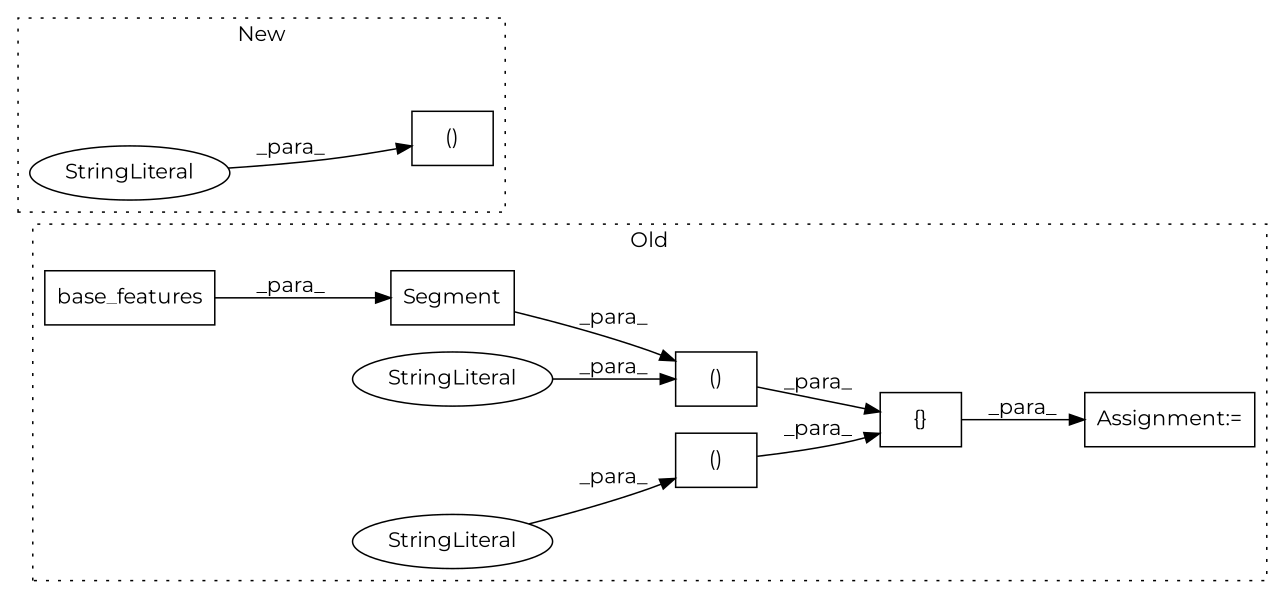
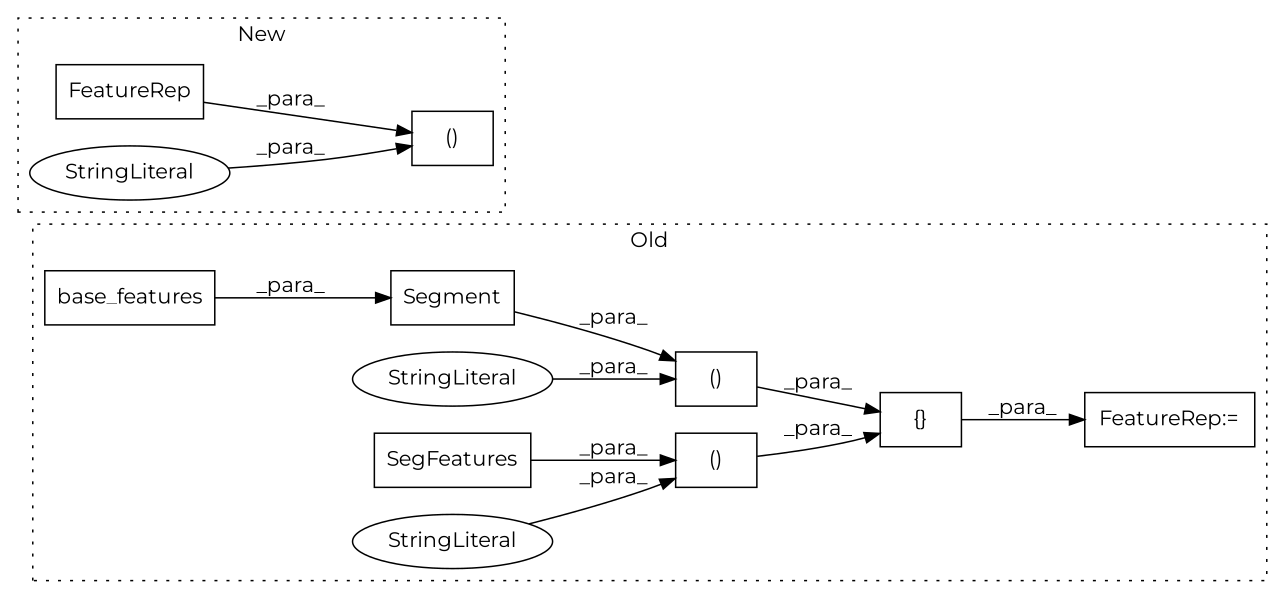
none -> (130, 92)
(1170, 420) -> (1170, 420)
none -> (453, 460)
